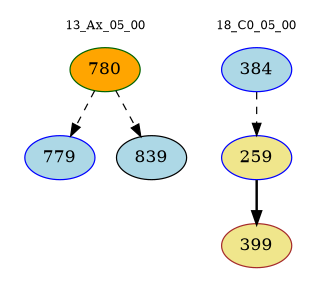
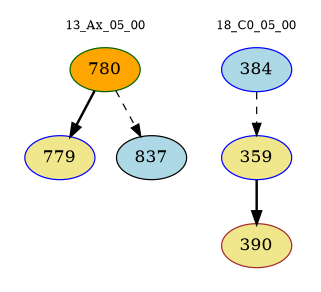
(86, 108) -> (86, 108)
(60, 158) -> (60, 158)
(152, 158) -> (152, 158)
(257, 158) -> (257, 158)
(257, 246) -> (257, 246)
